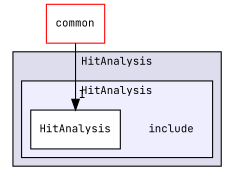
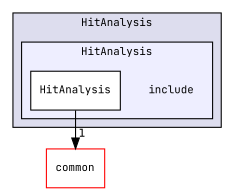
(76, 71) -> (76, 124)
